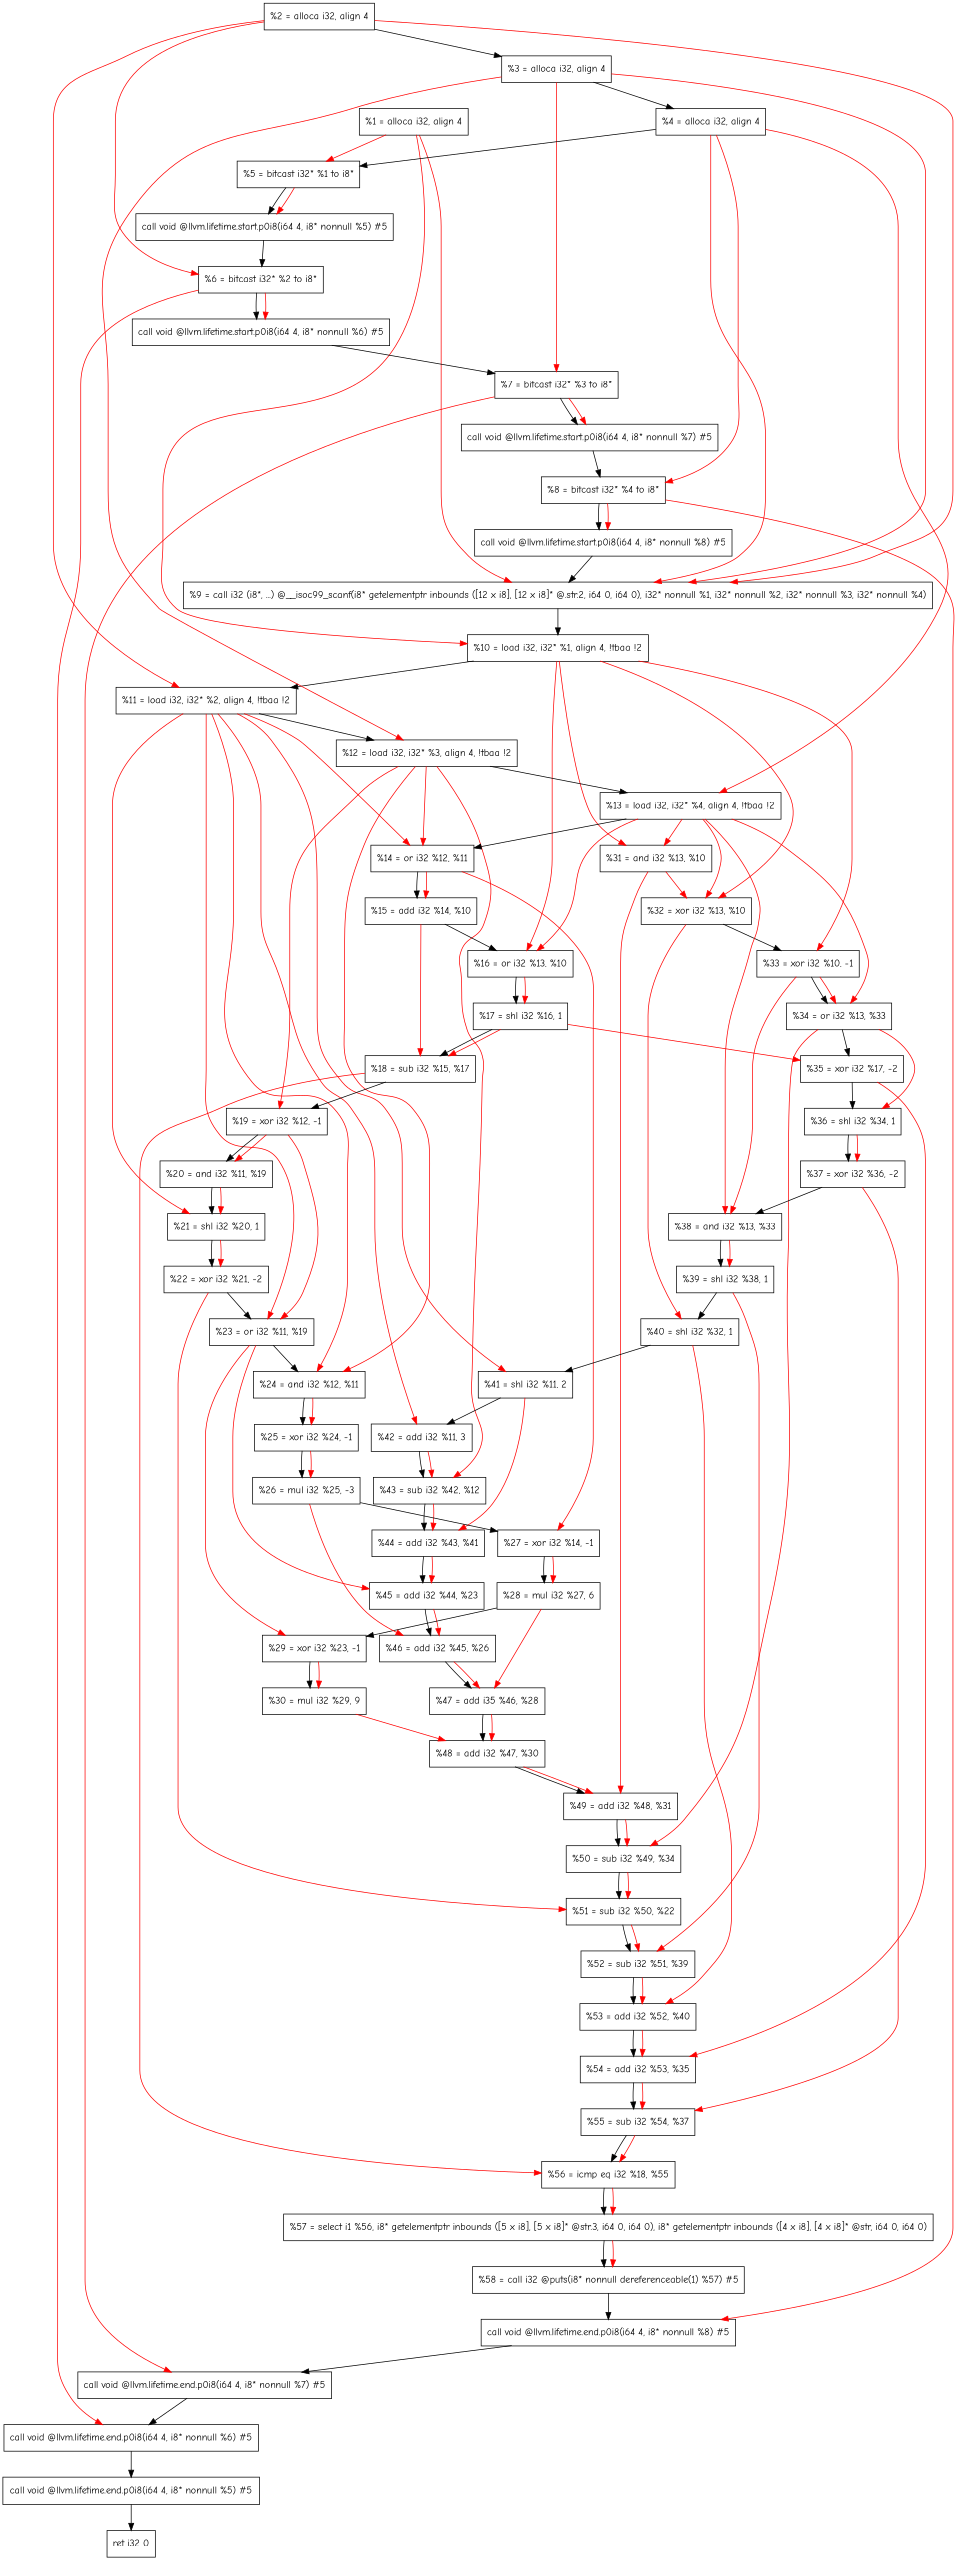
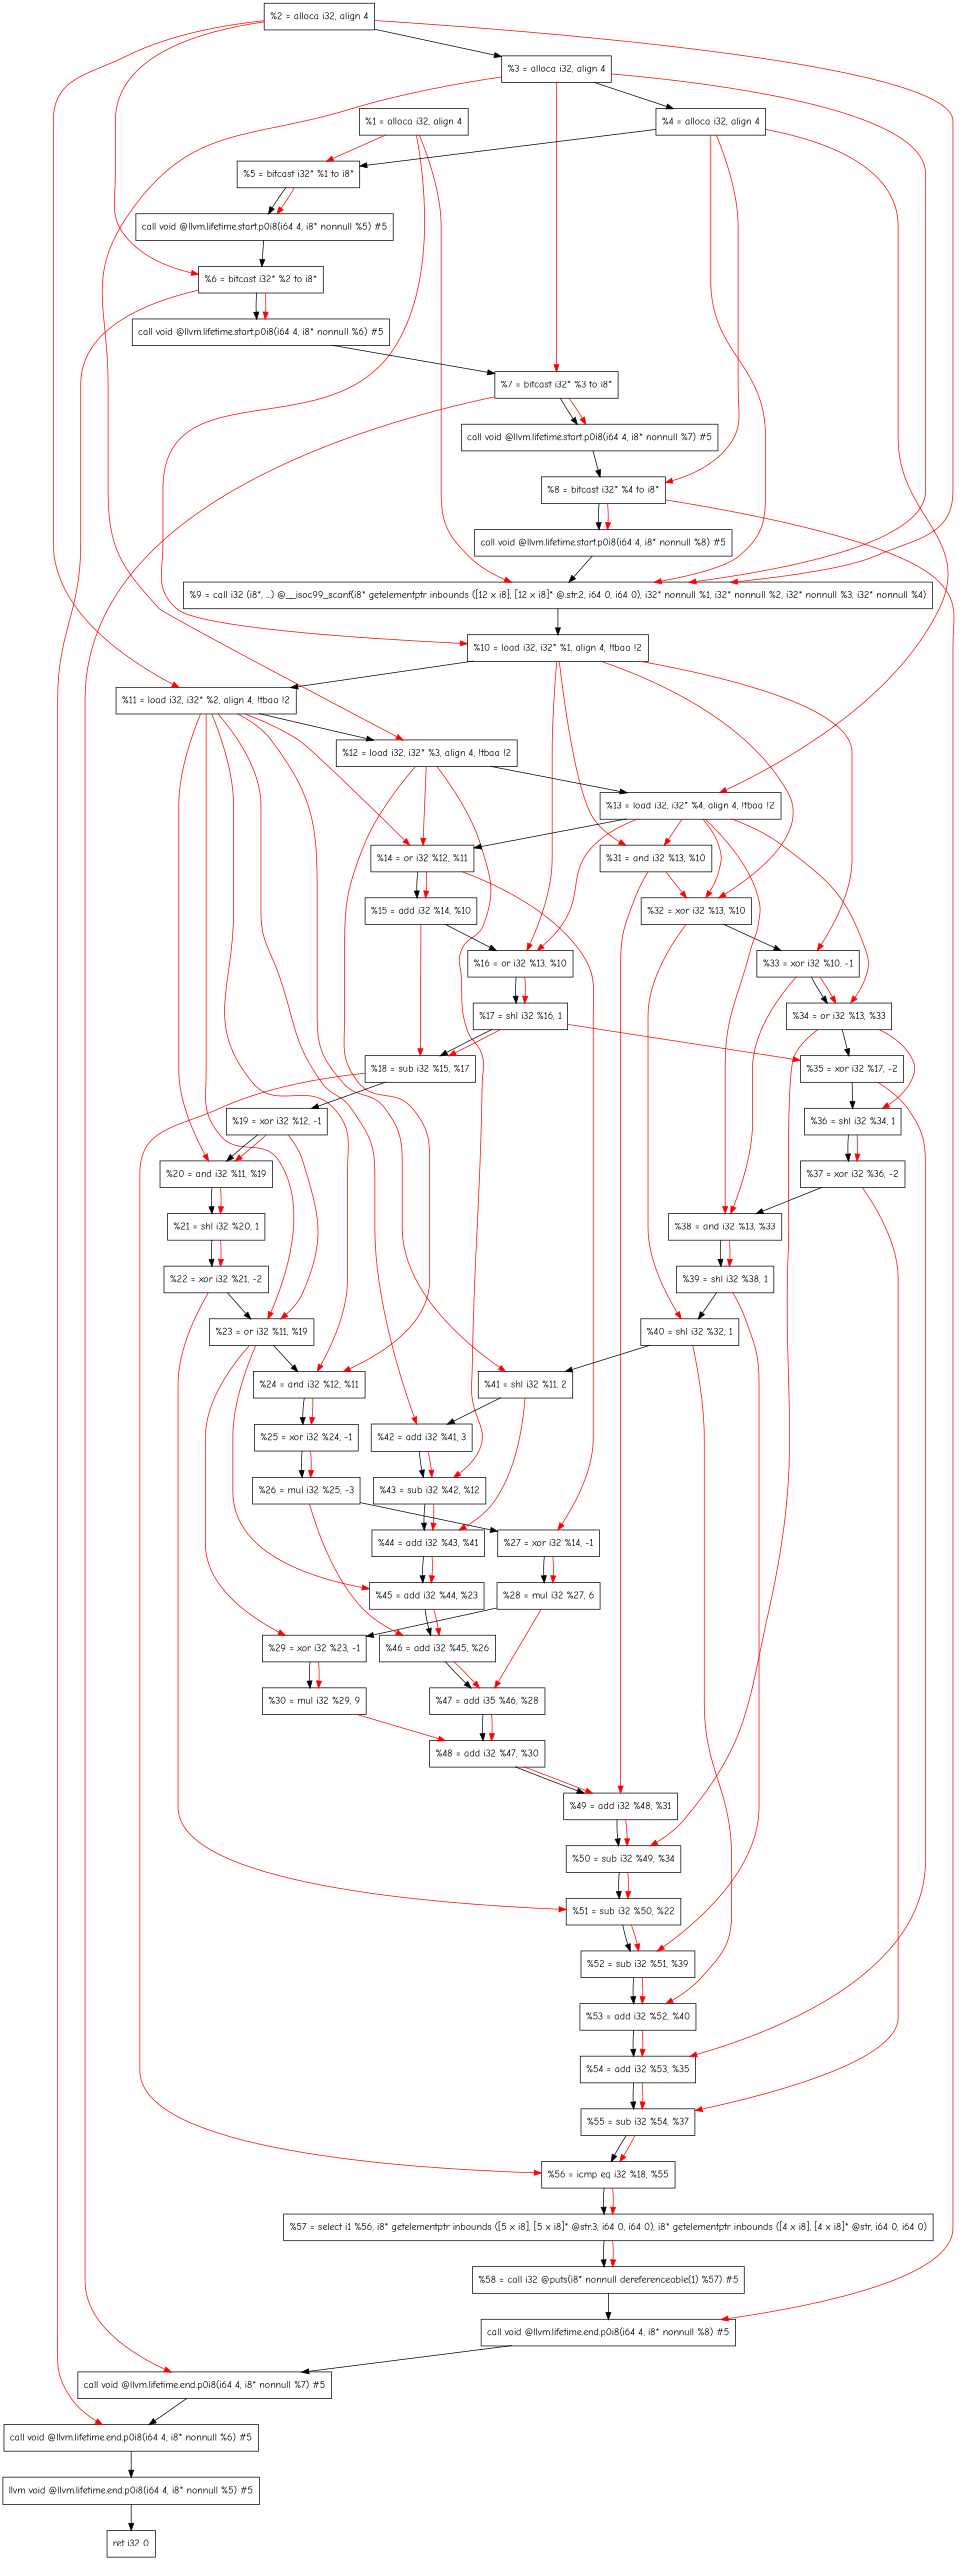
(290, 911) -> none
(112, 962) -> (179, 935)
(422, 1438) -> (422, 1438)
(131, 2491) -> (131, 2491)
